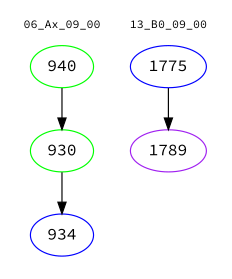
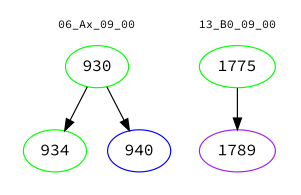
(62, 67) -> (139, 151)
(168, 67) -> (237, 67)
(62, 103) -> (115, 104)
(62, 235) -> (55, 151)
